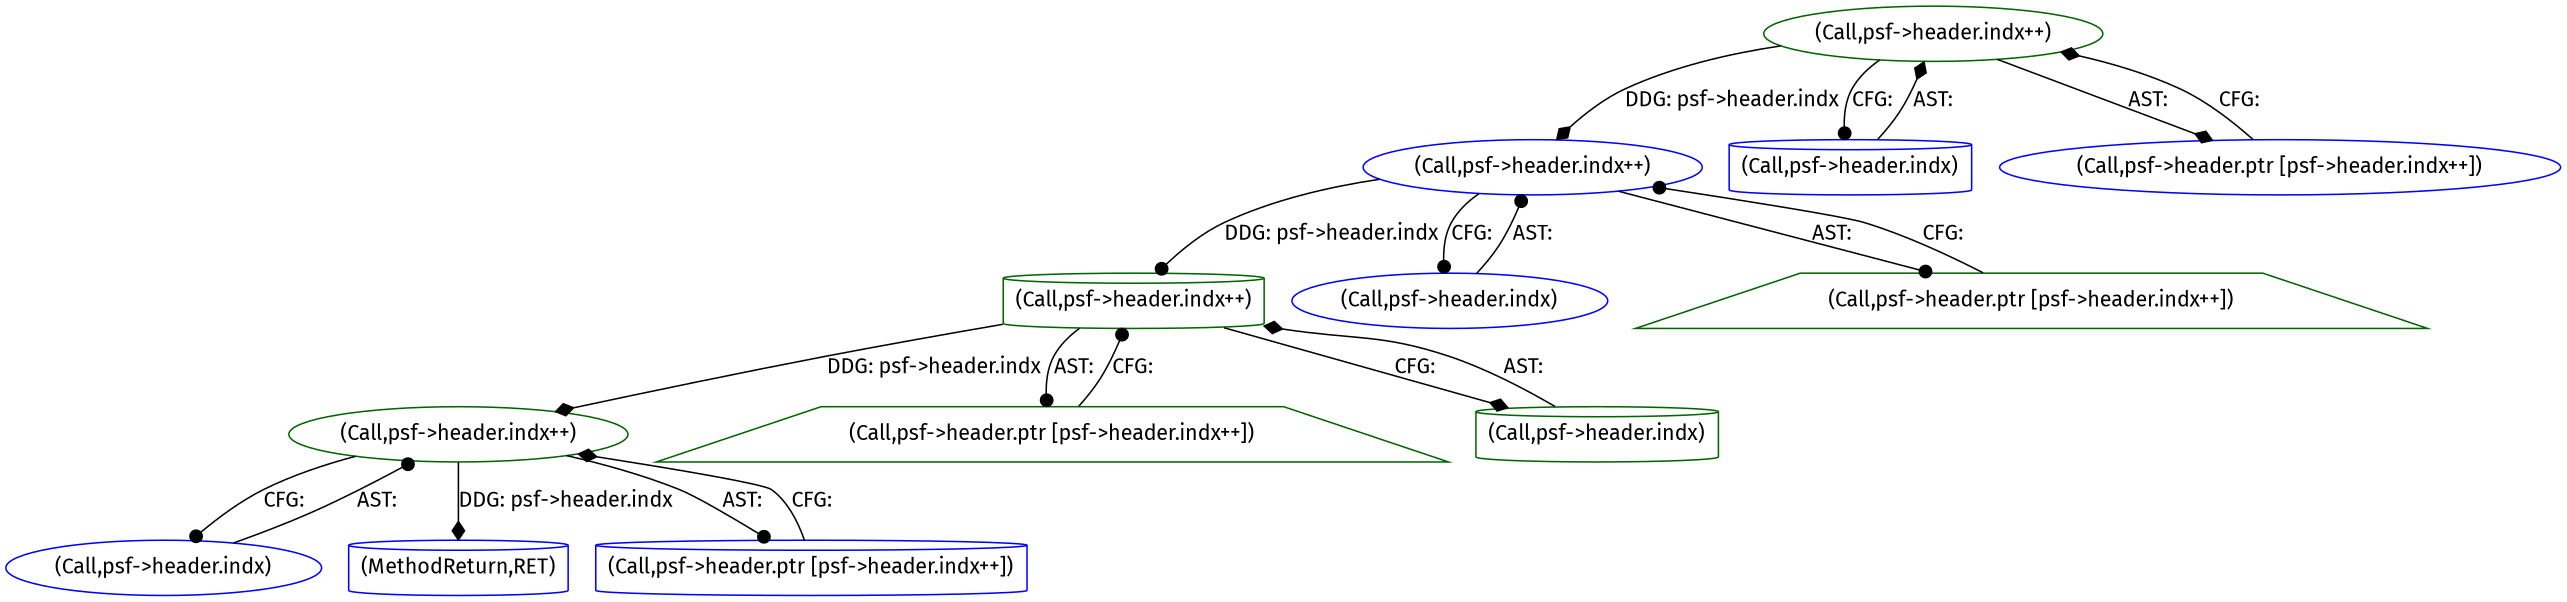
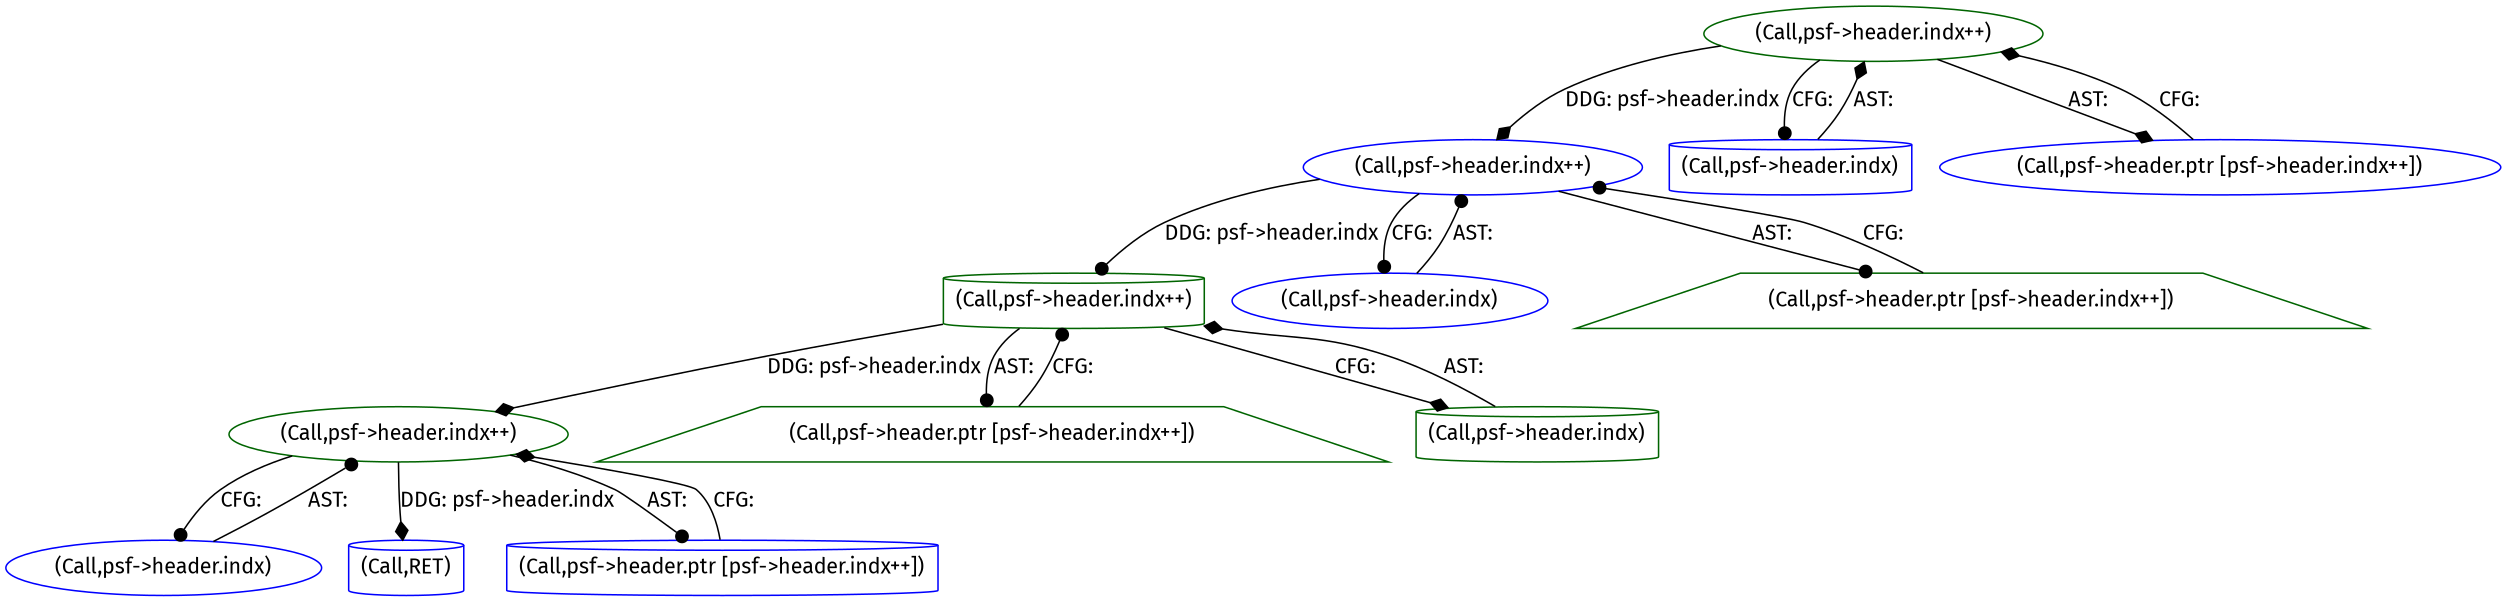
(458, 568) -> (406, 568)
